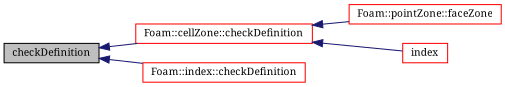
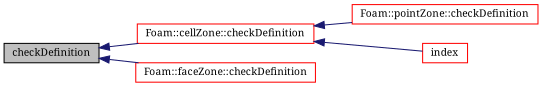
(425, 14) -> (445, 14)
(224, 72) -> (226, 72)
